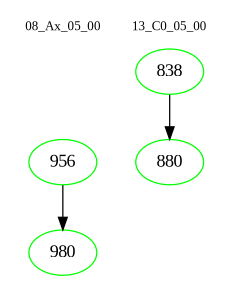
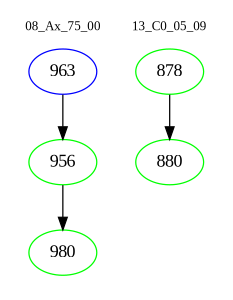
(63, 27) -> (63, 27)
(170, 27) -> (170, 27)
none -> (63, 72)
(170, 72) -> (170, 72)
